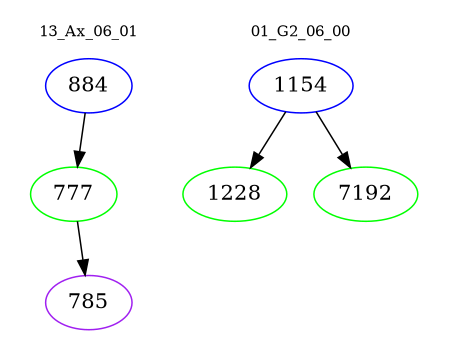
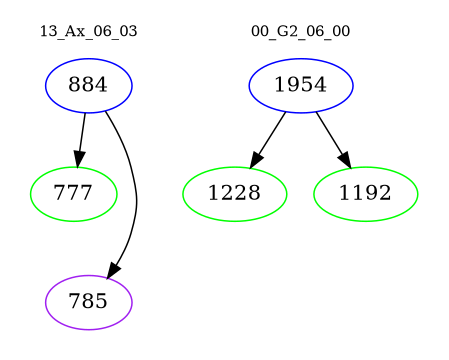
(89, 32) -> (89, 32)
(301, 32) -> (301, 32)
(301, 86) -> (301, 86)
(366, 194) -> (366, 194)
(80, 241) -> (135, 187)
